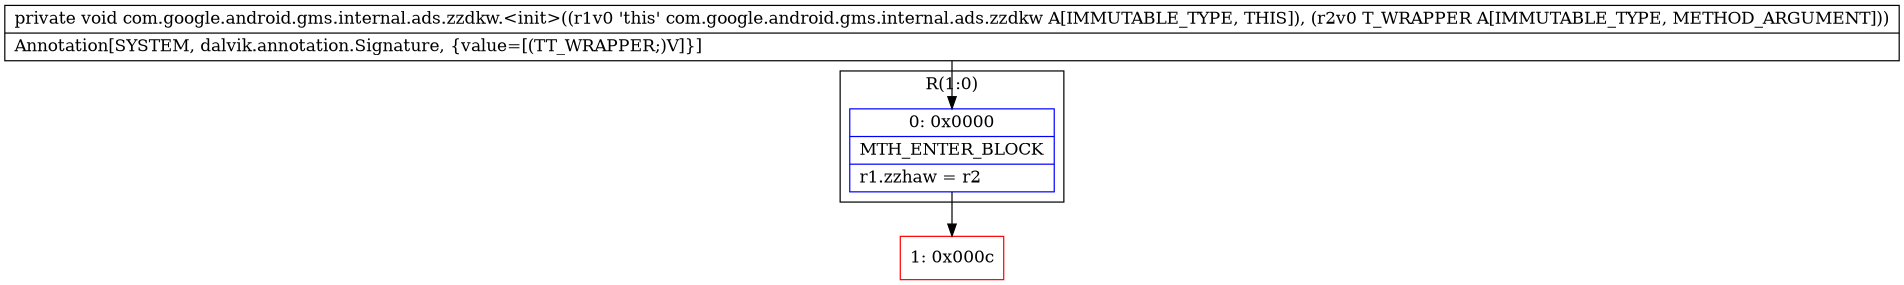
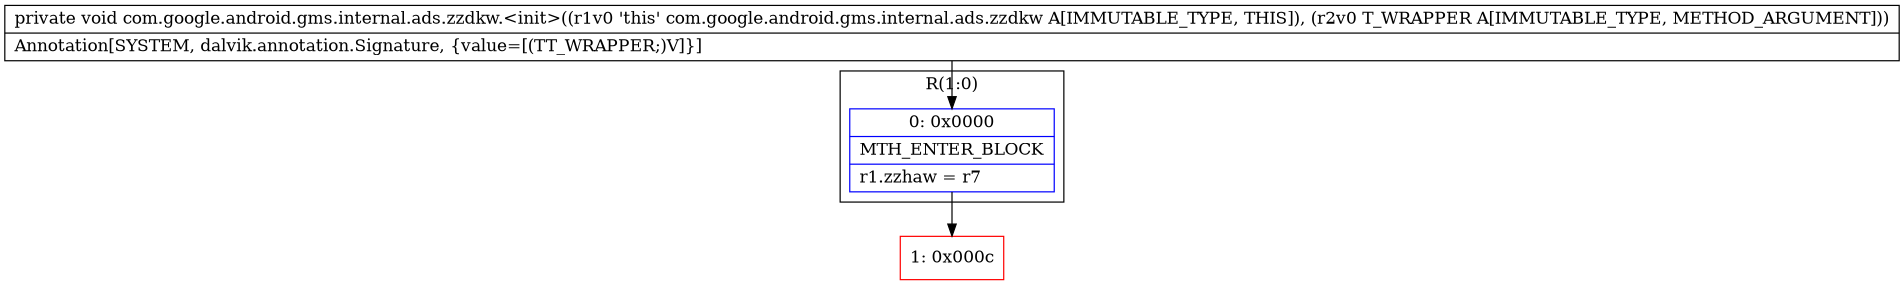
(921, 177) -> (921, 177)
